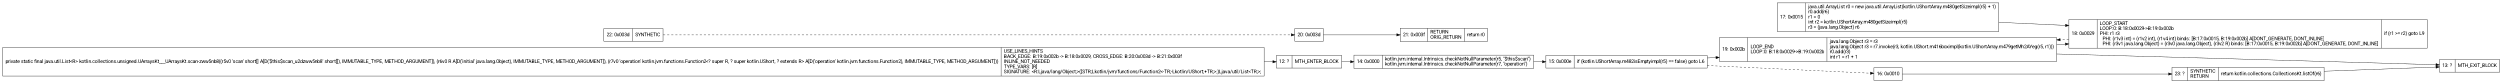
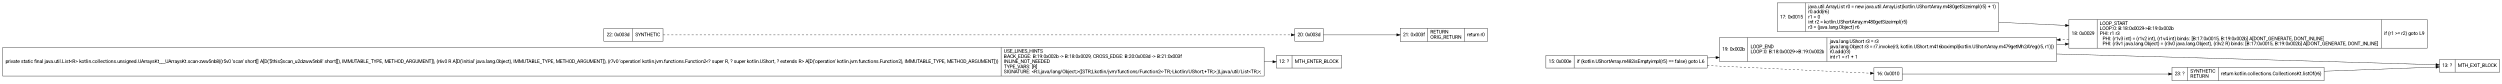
(1854, 42) -> (1854, 42)
(1444, 62) -> none
